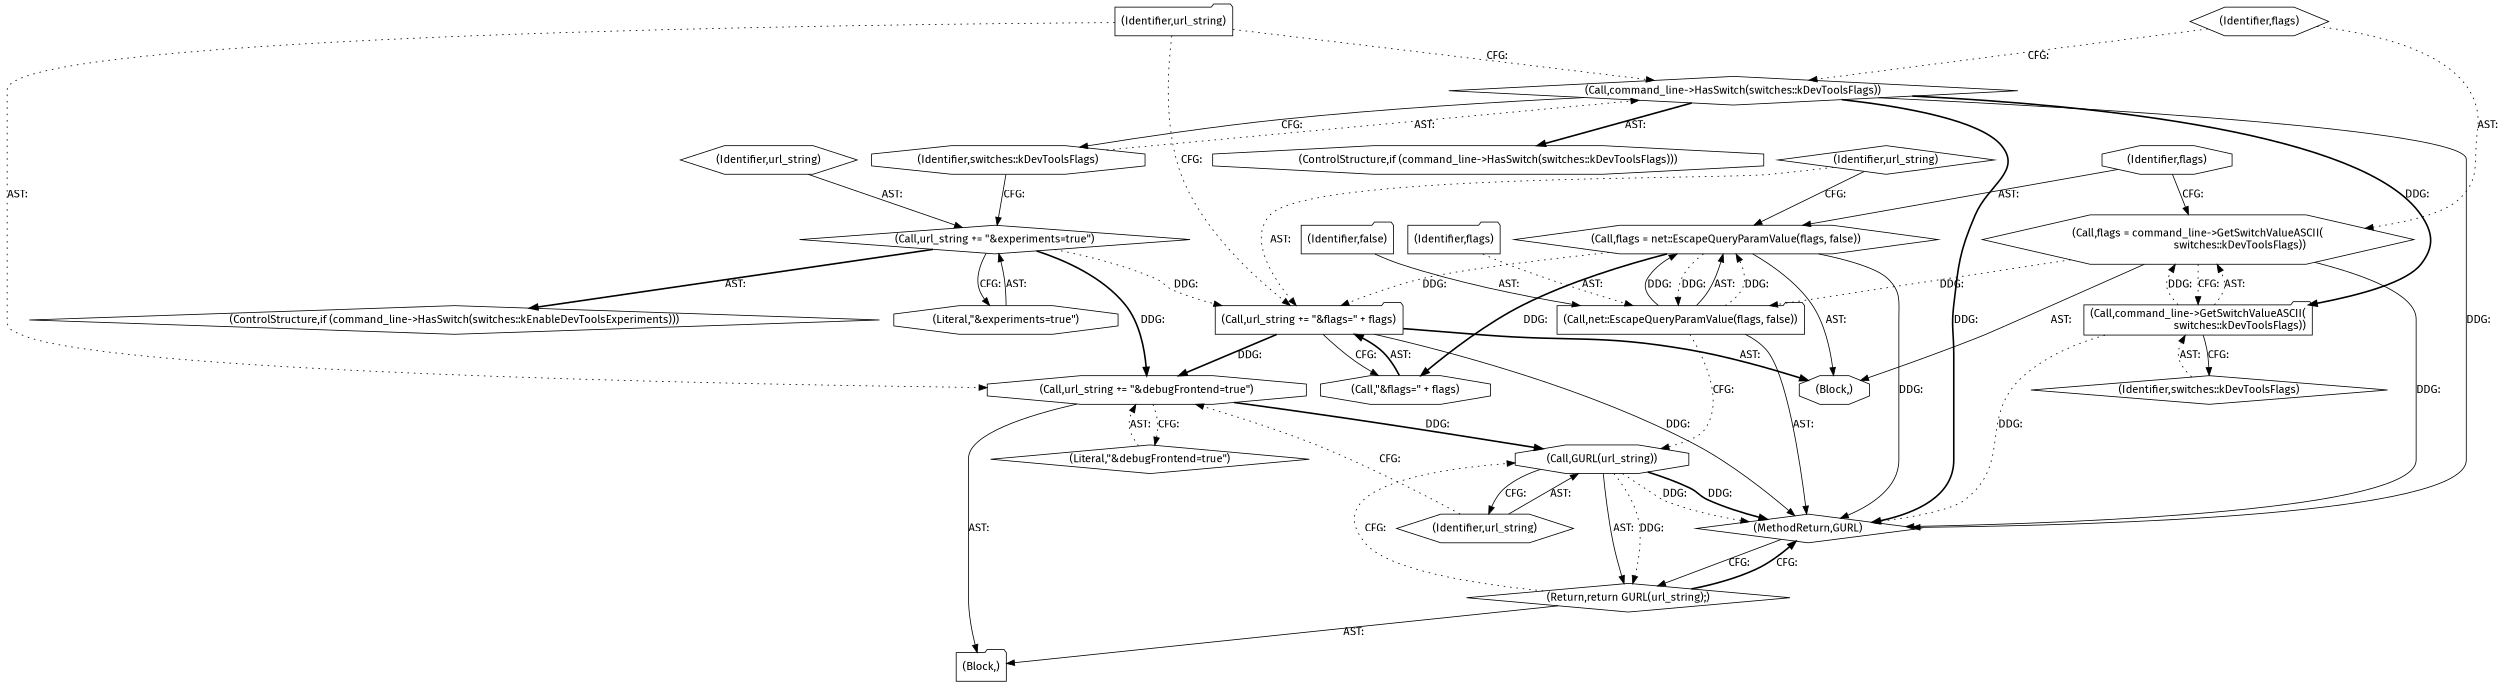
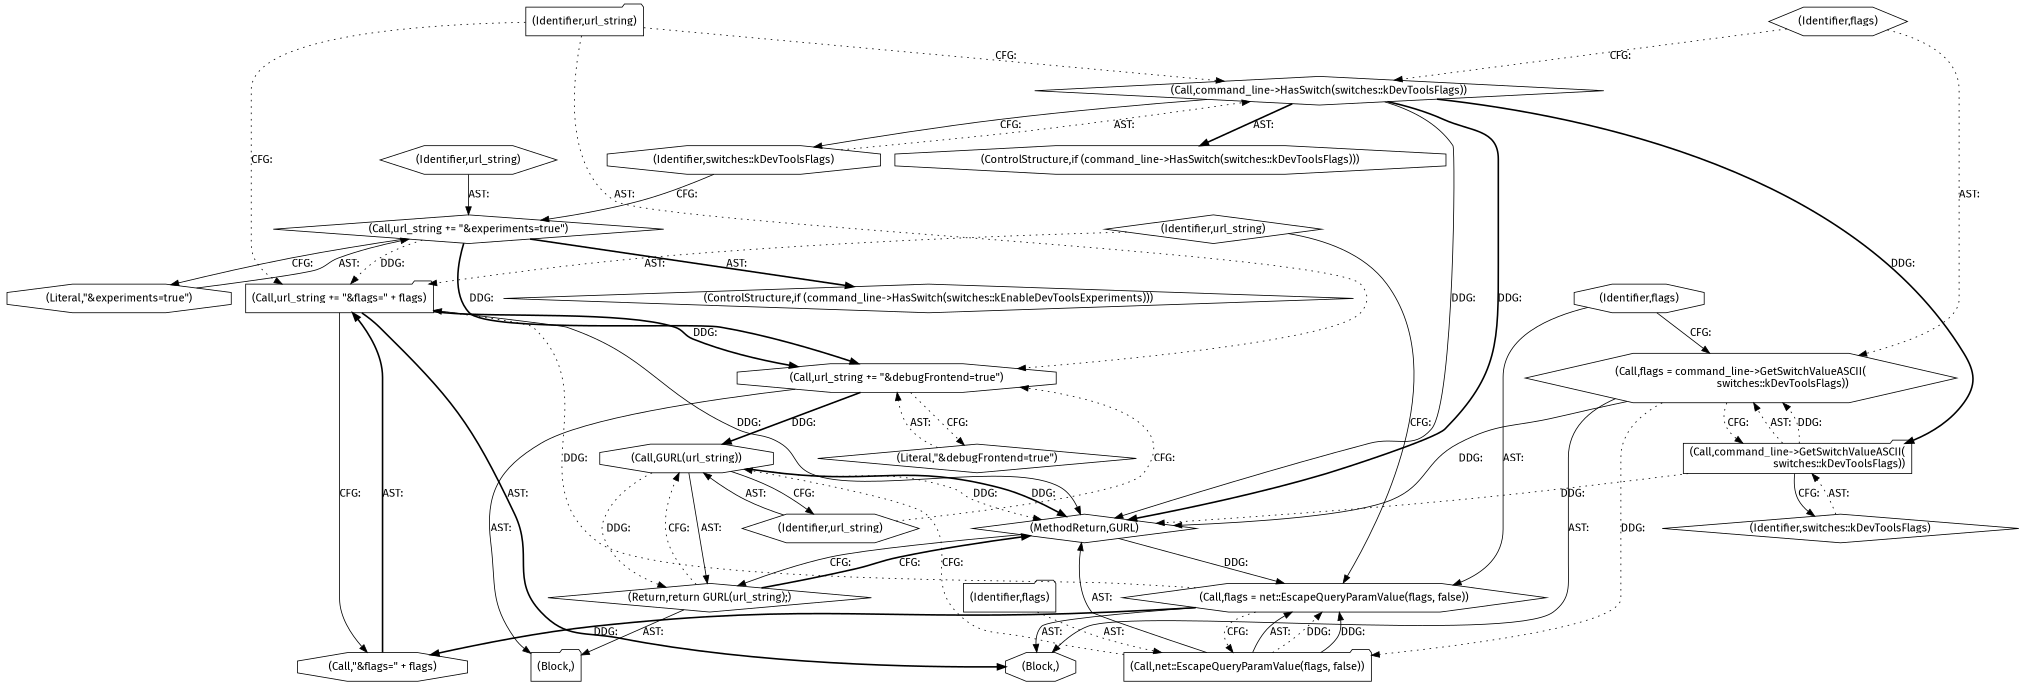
(1347, 240) -> none
(1695, 285) -> (1239, 632)
(1899, 379) -> (1198, 560)
